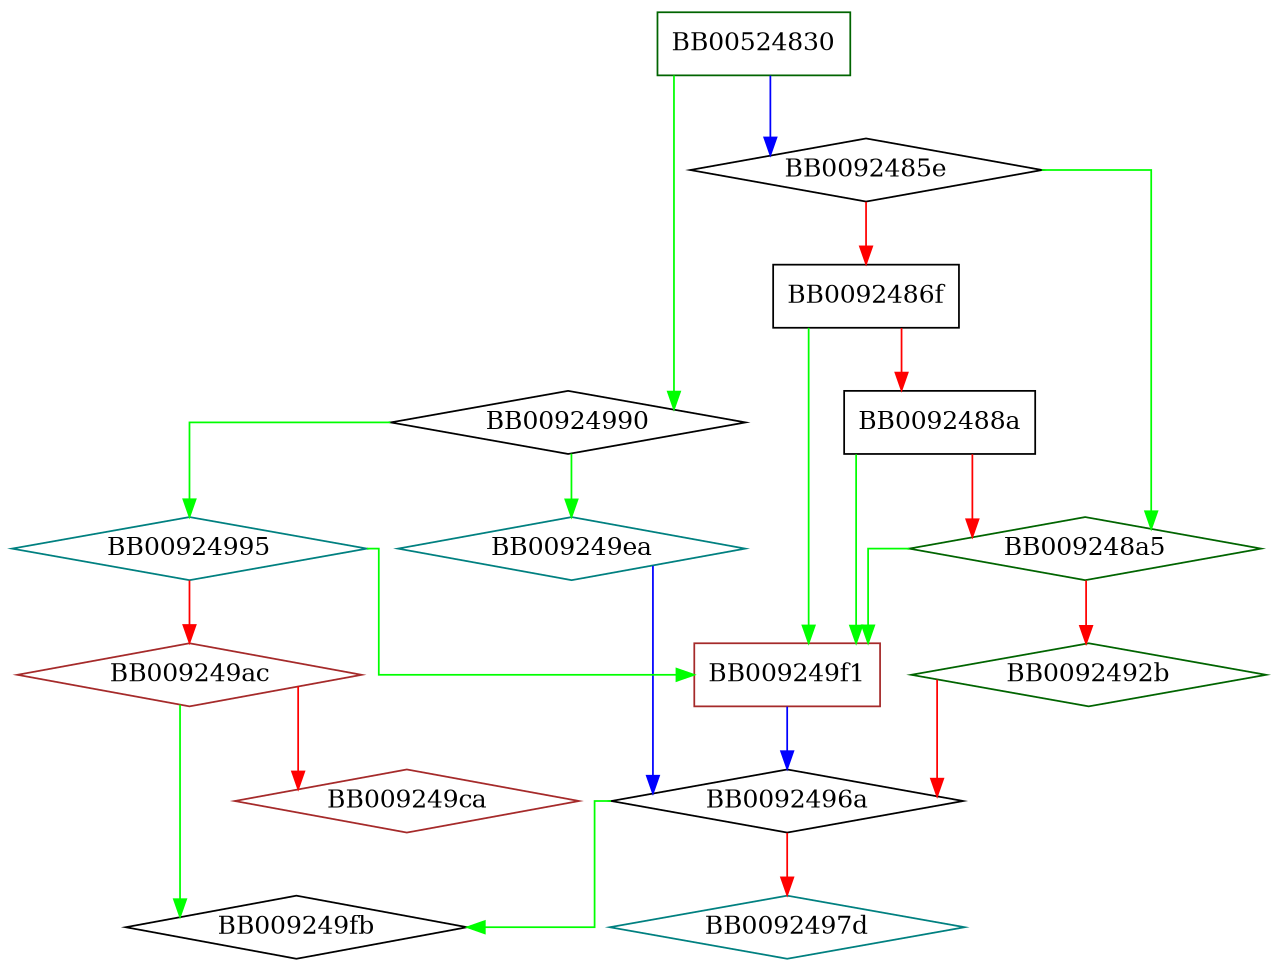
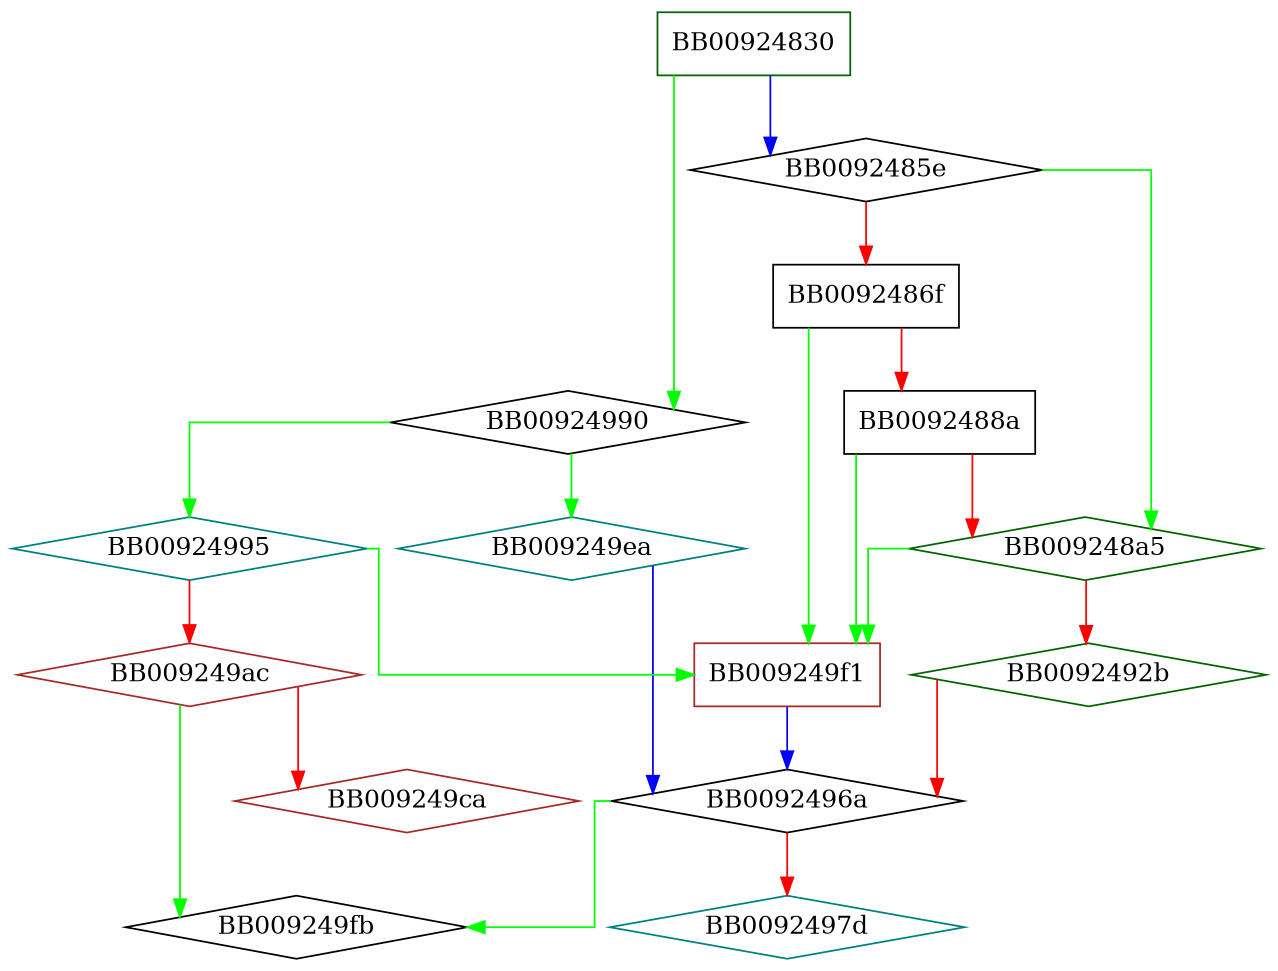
(754, 44) -> (754, 44)
